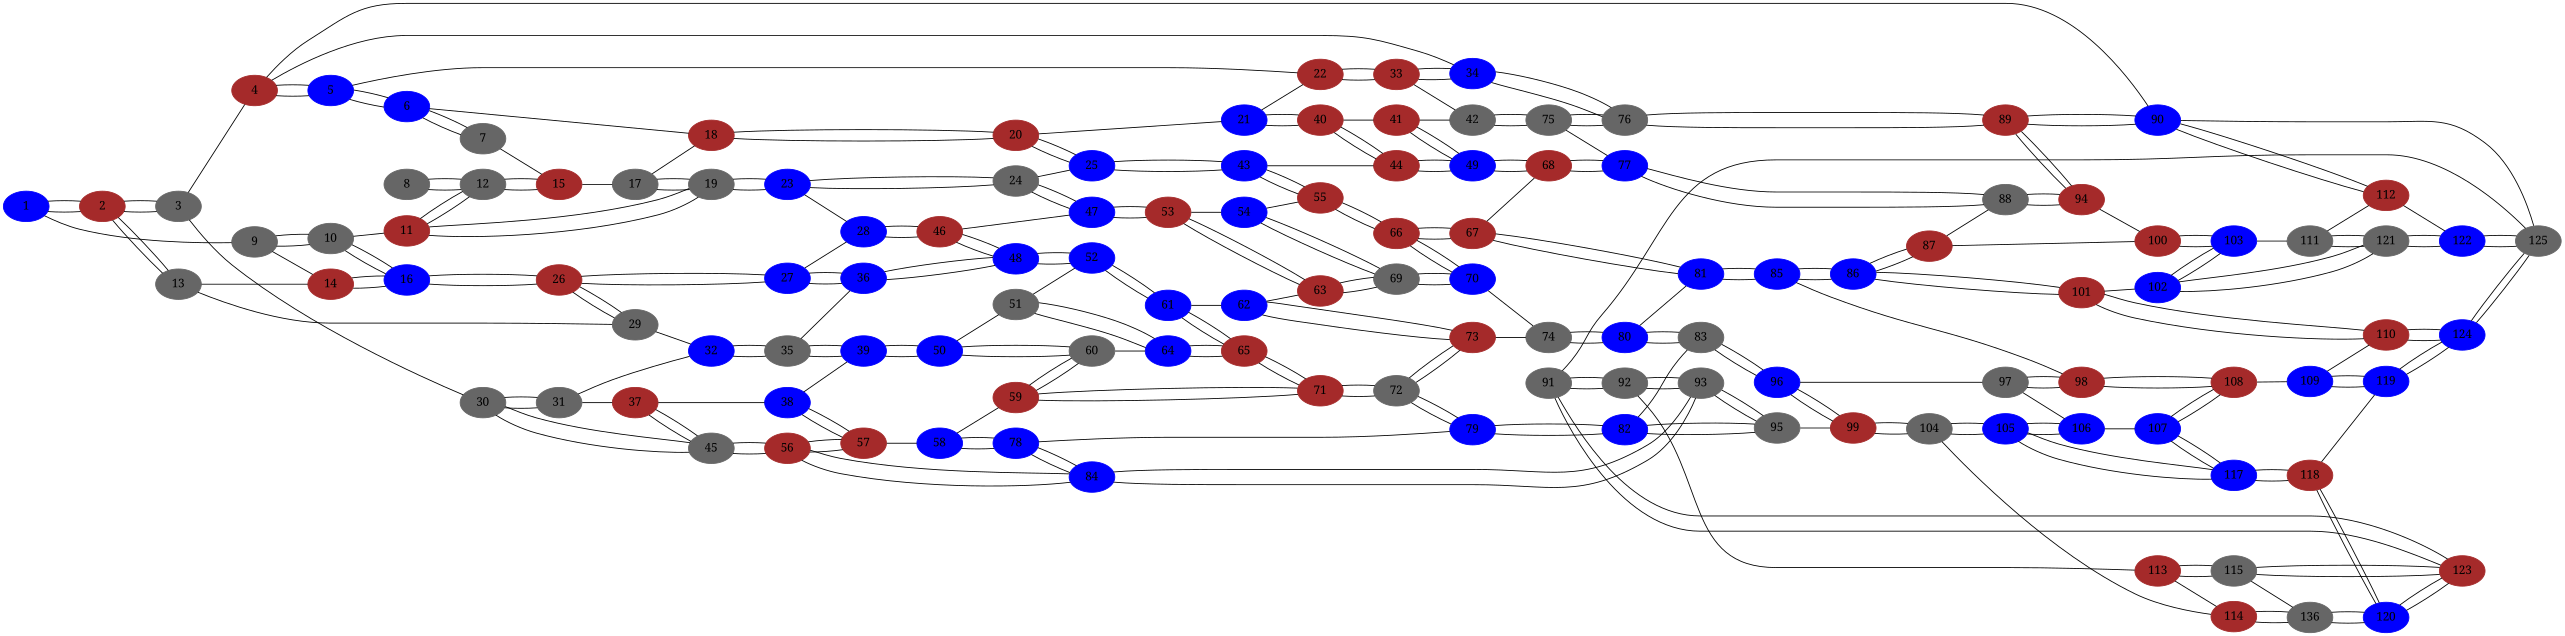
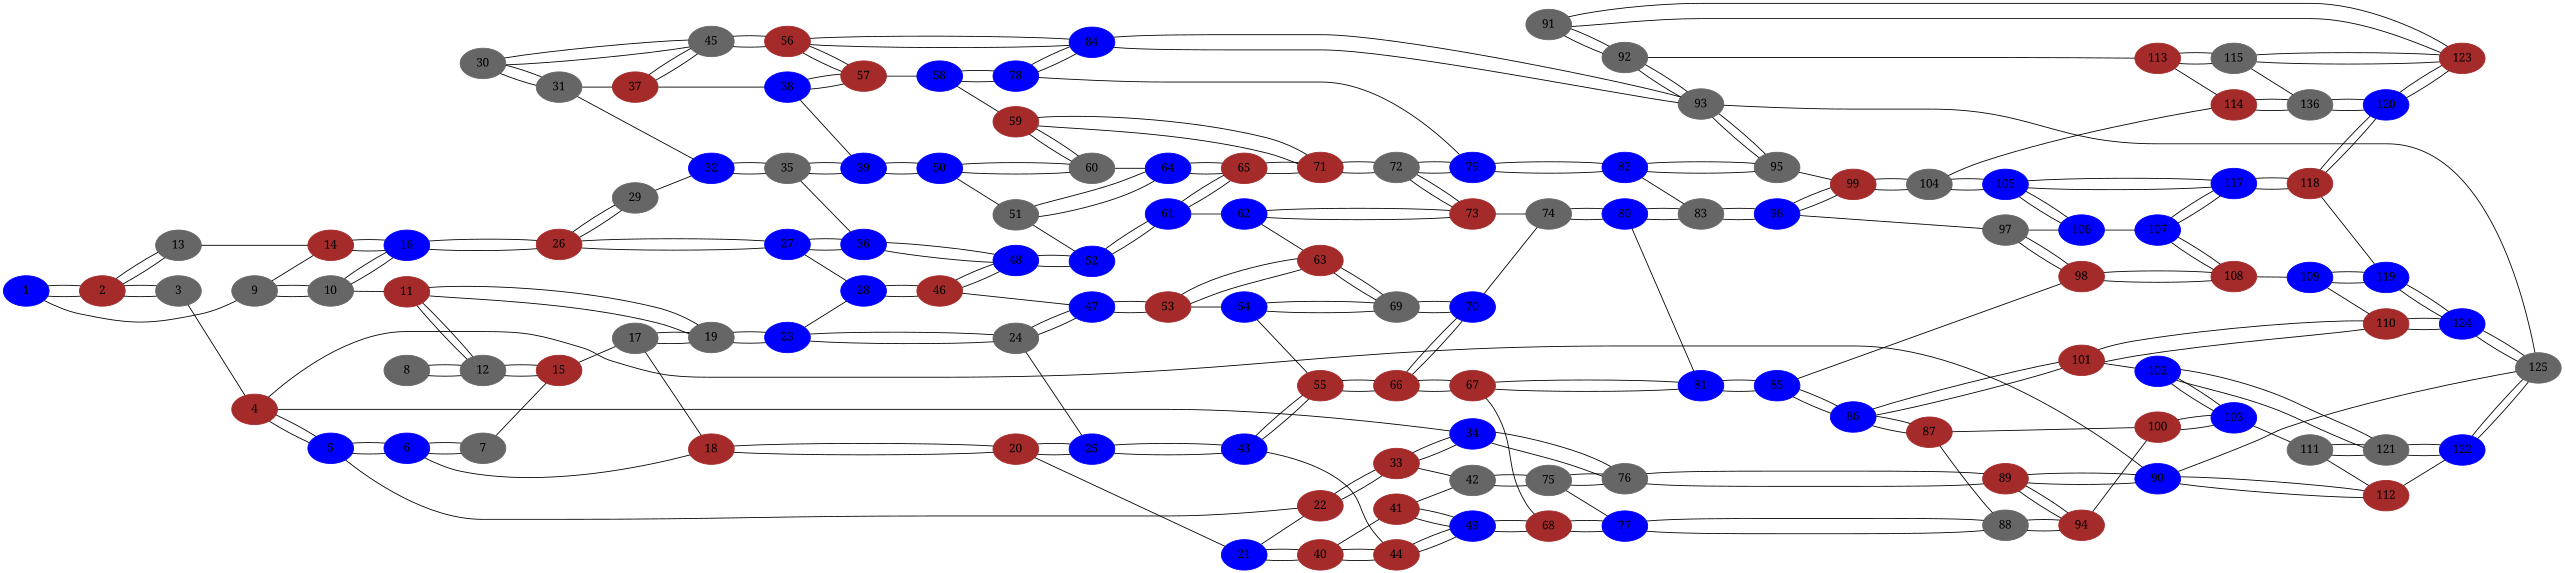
(2005, 160) -> (2191, 144)
(302, 313) -> none
(403, 323) -> none
